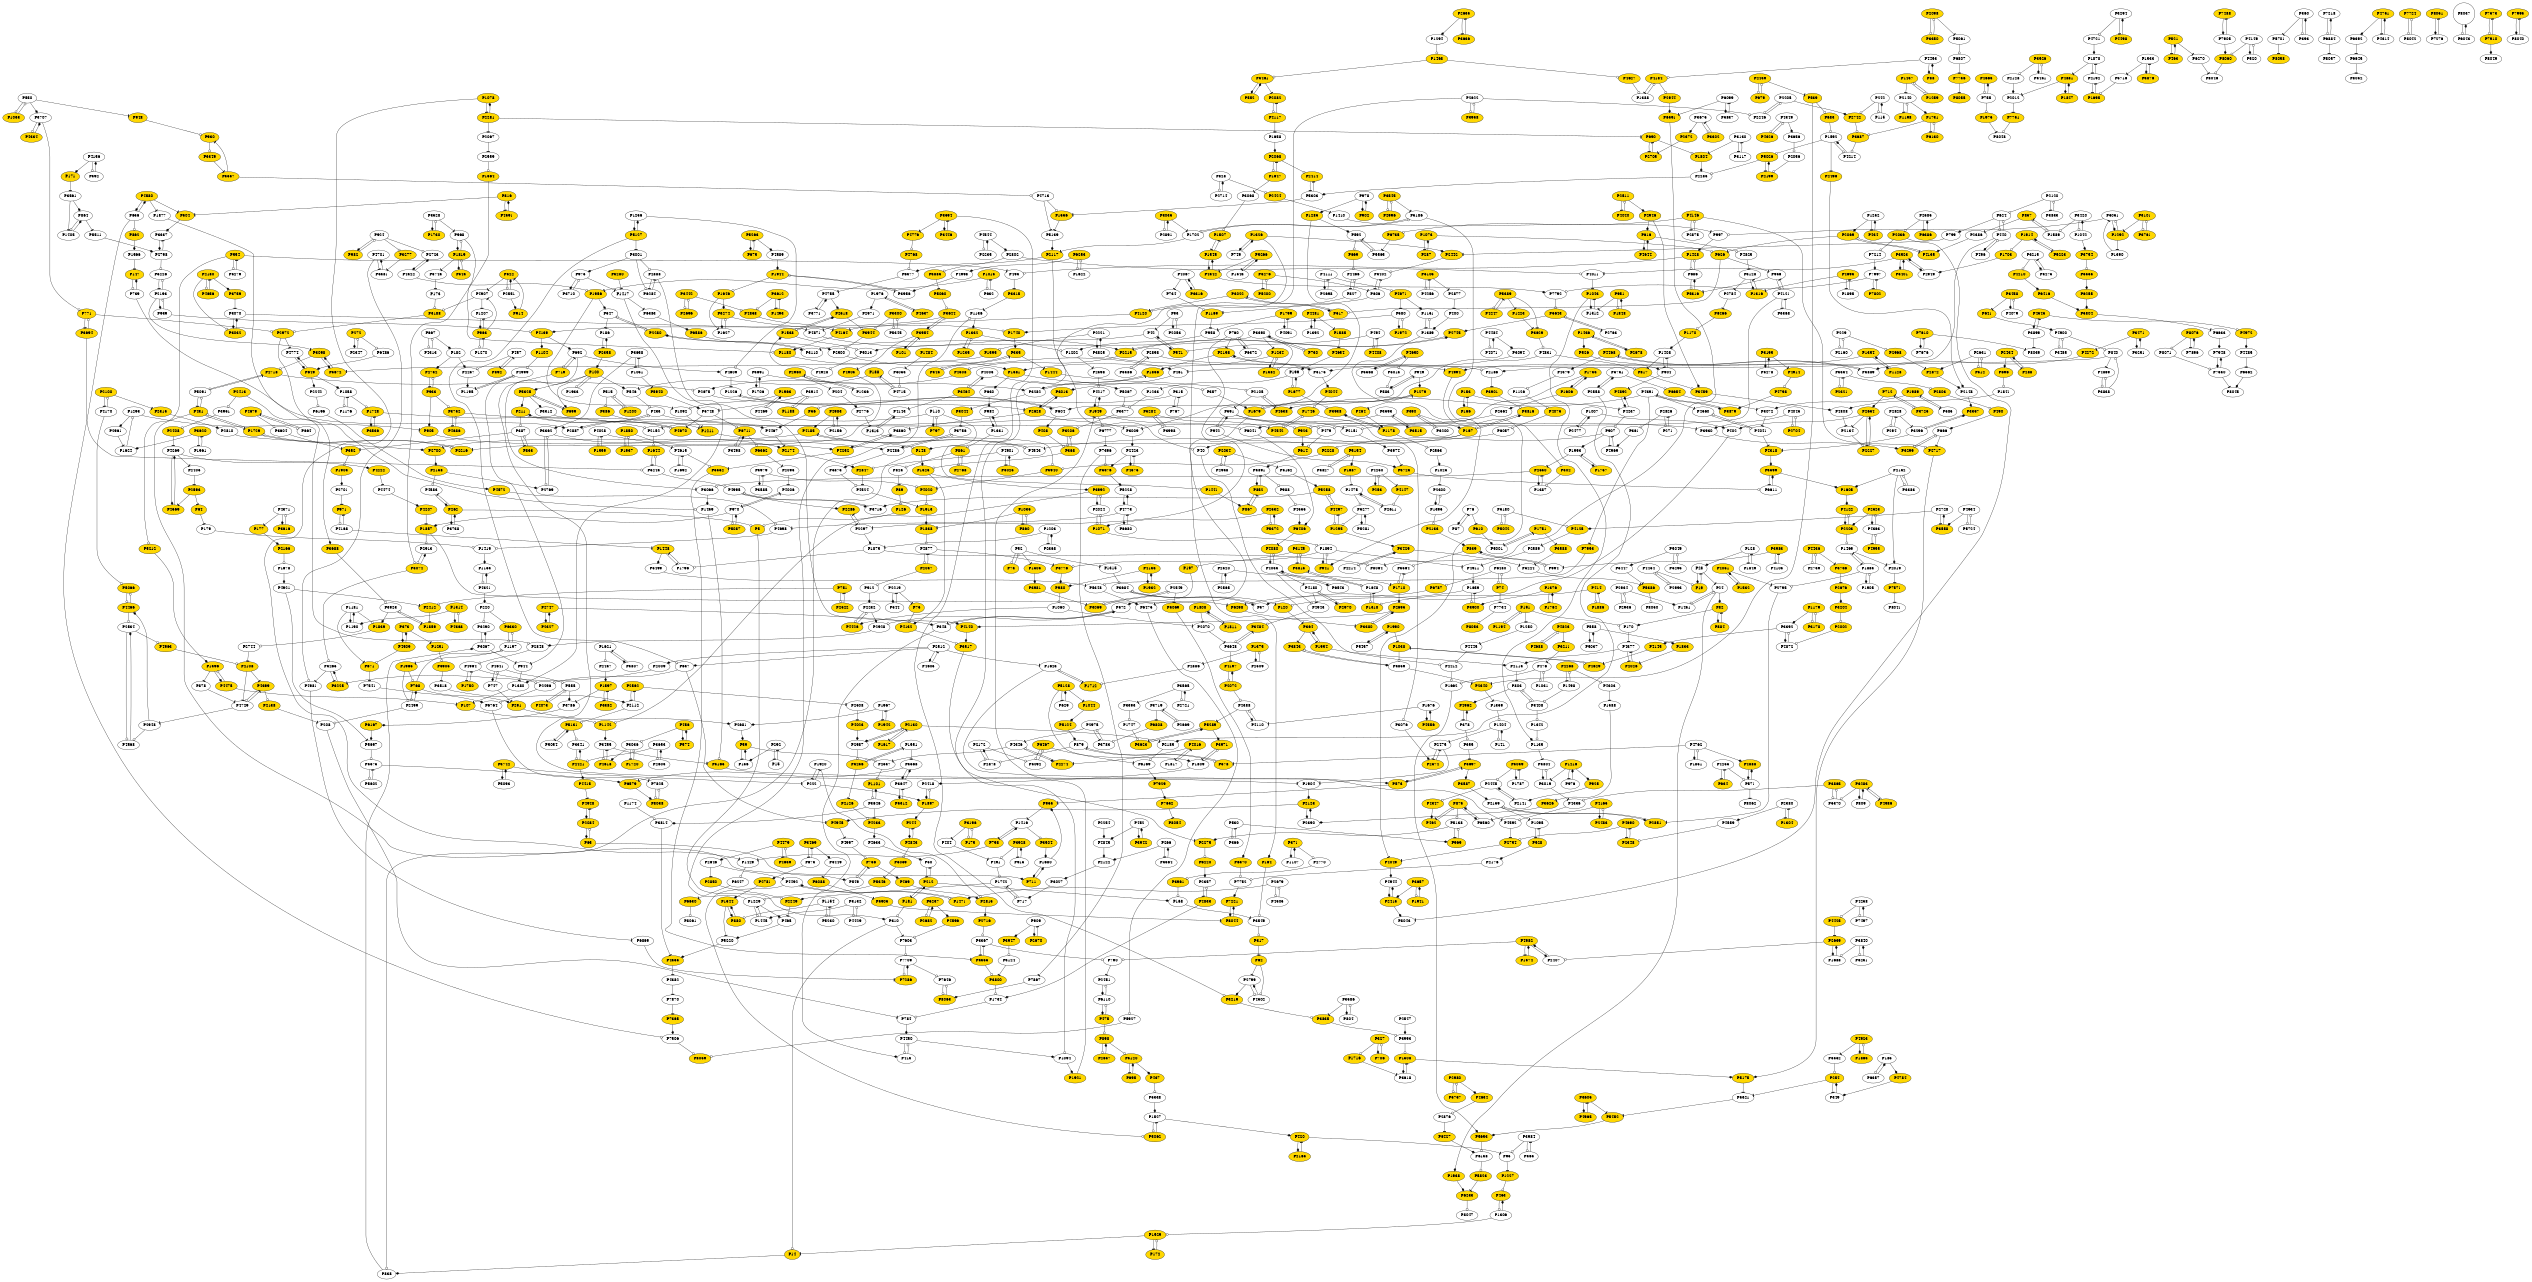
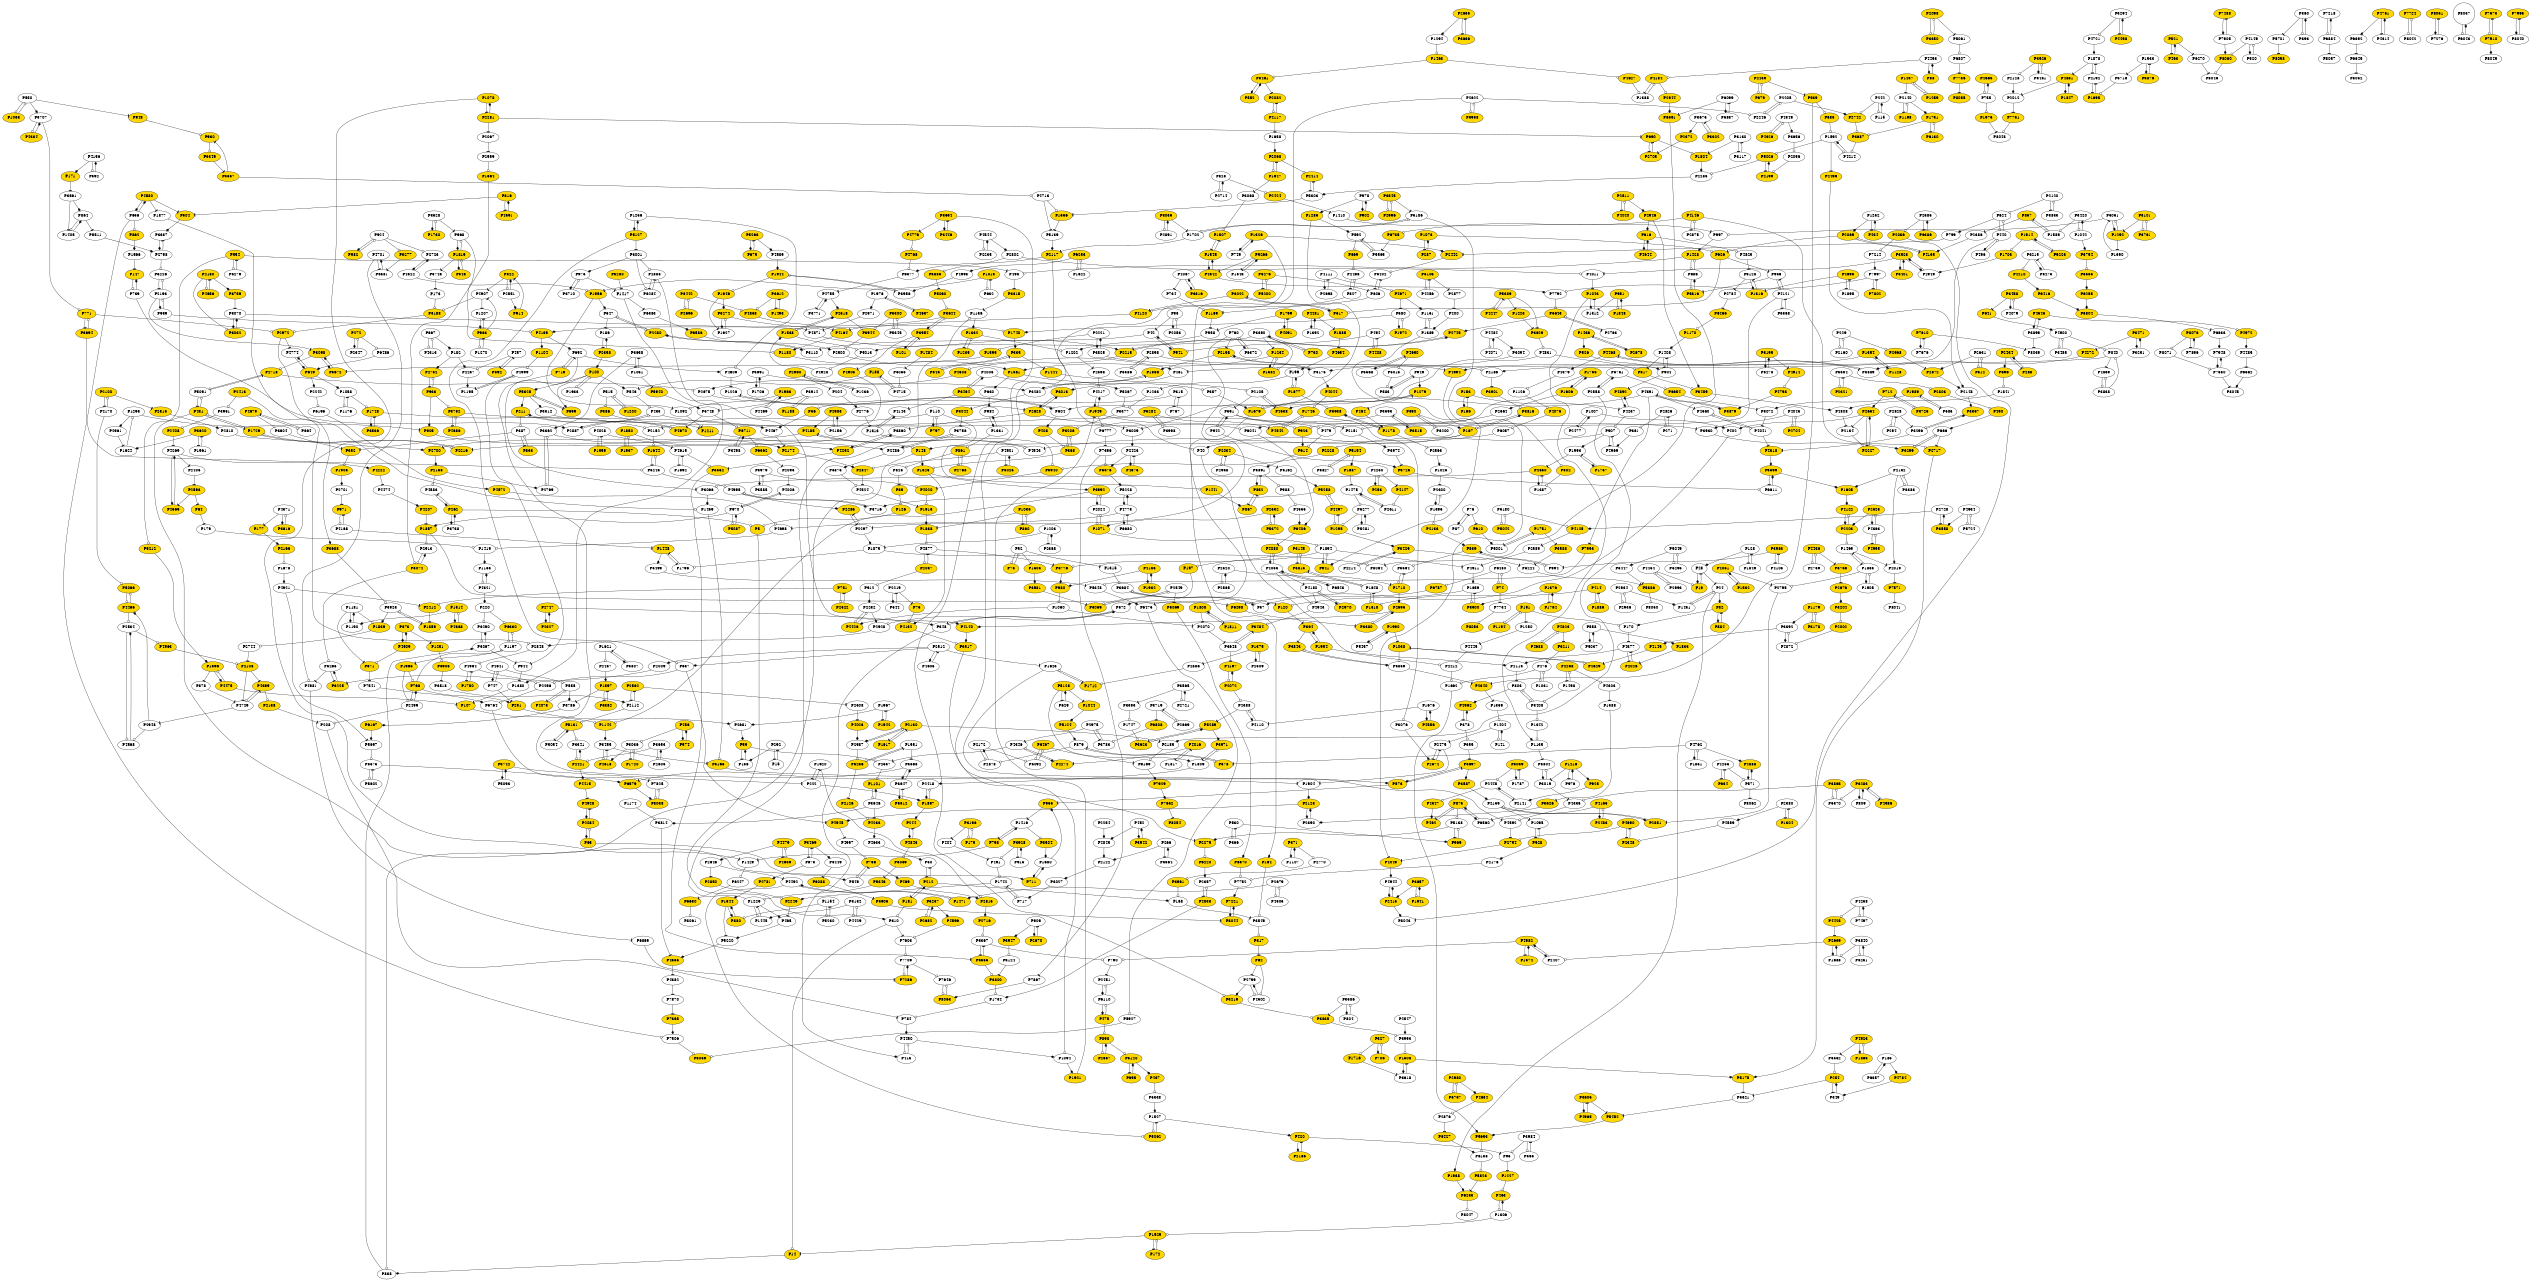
(1286, 333) -> (1286, 333)
